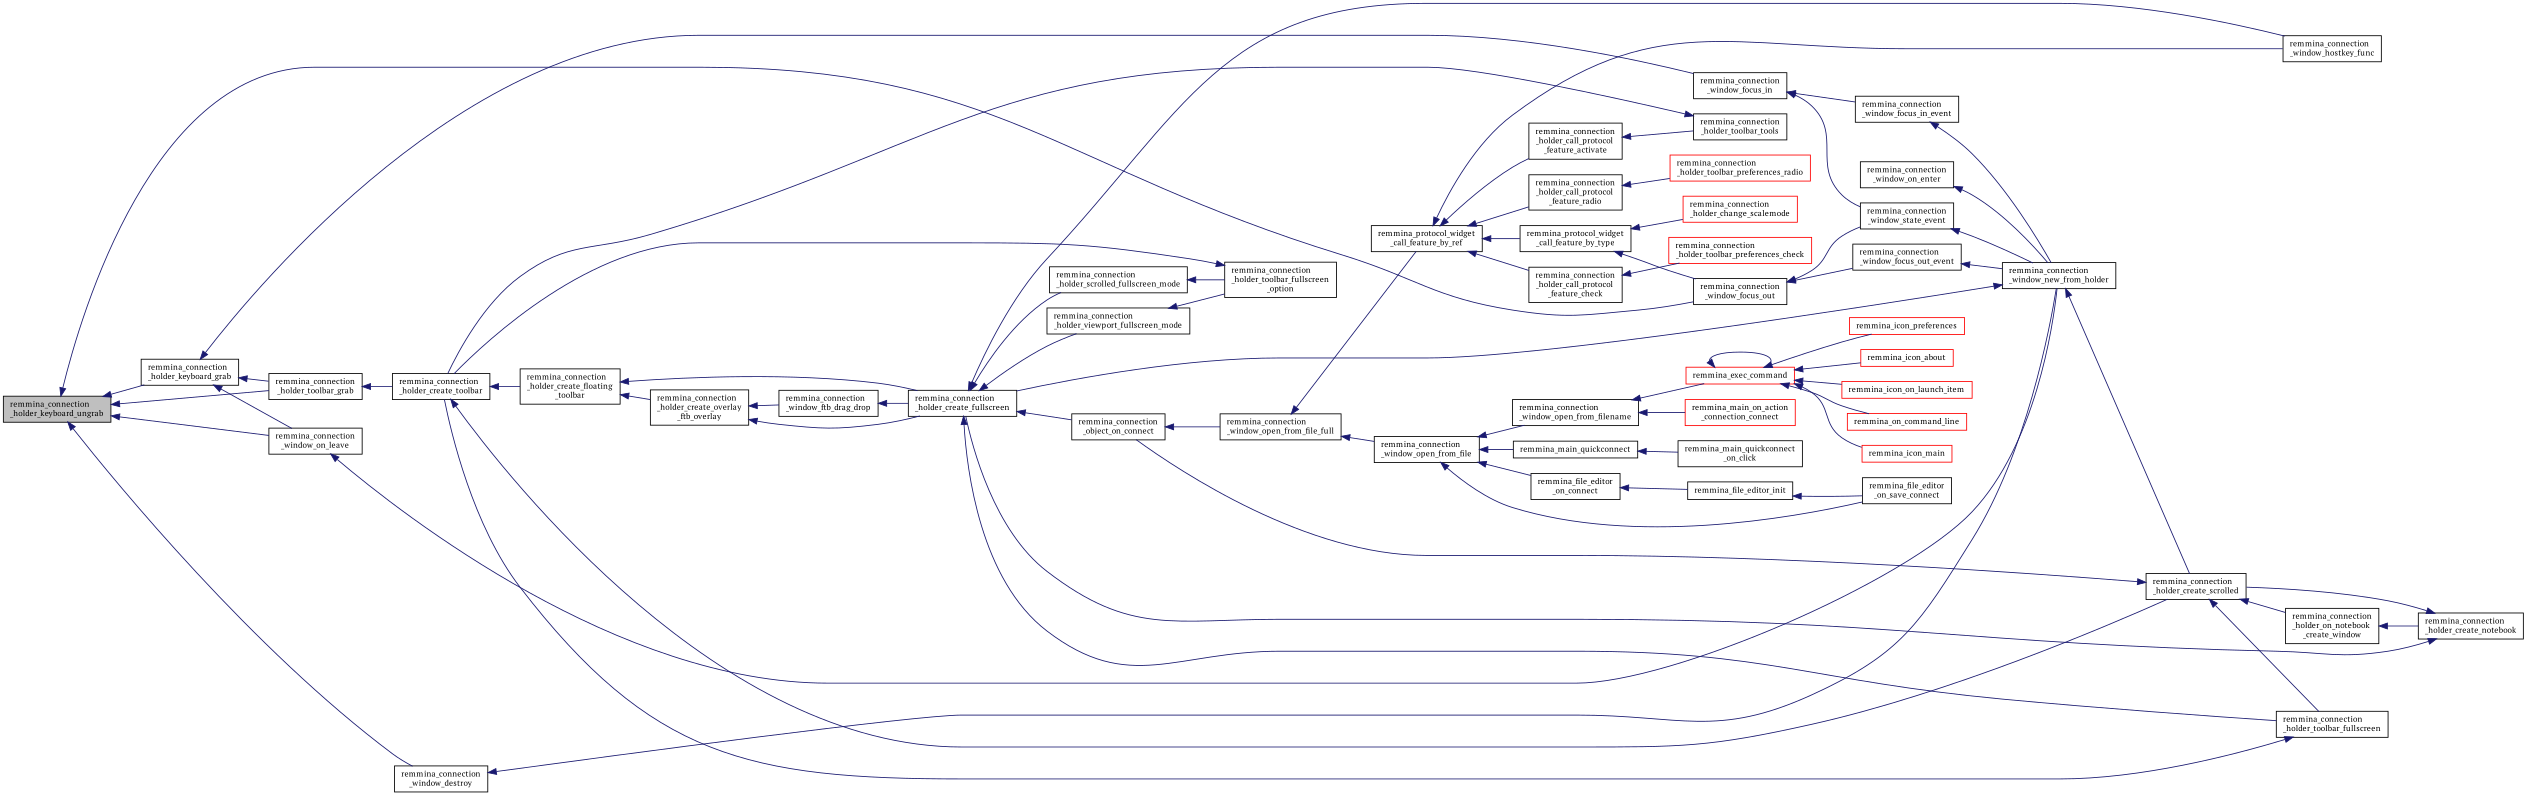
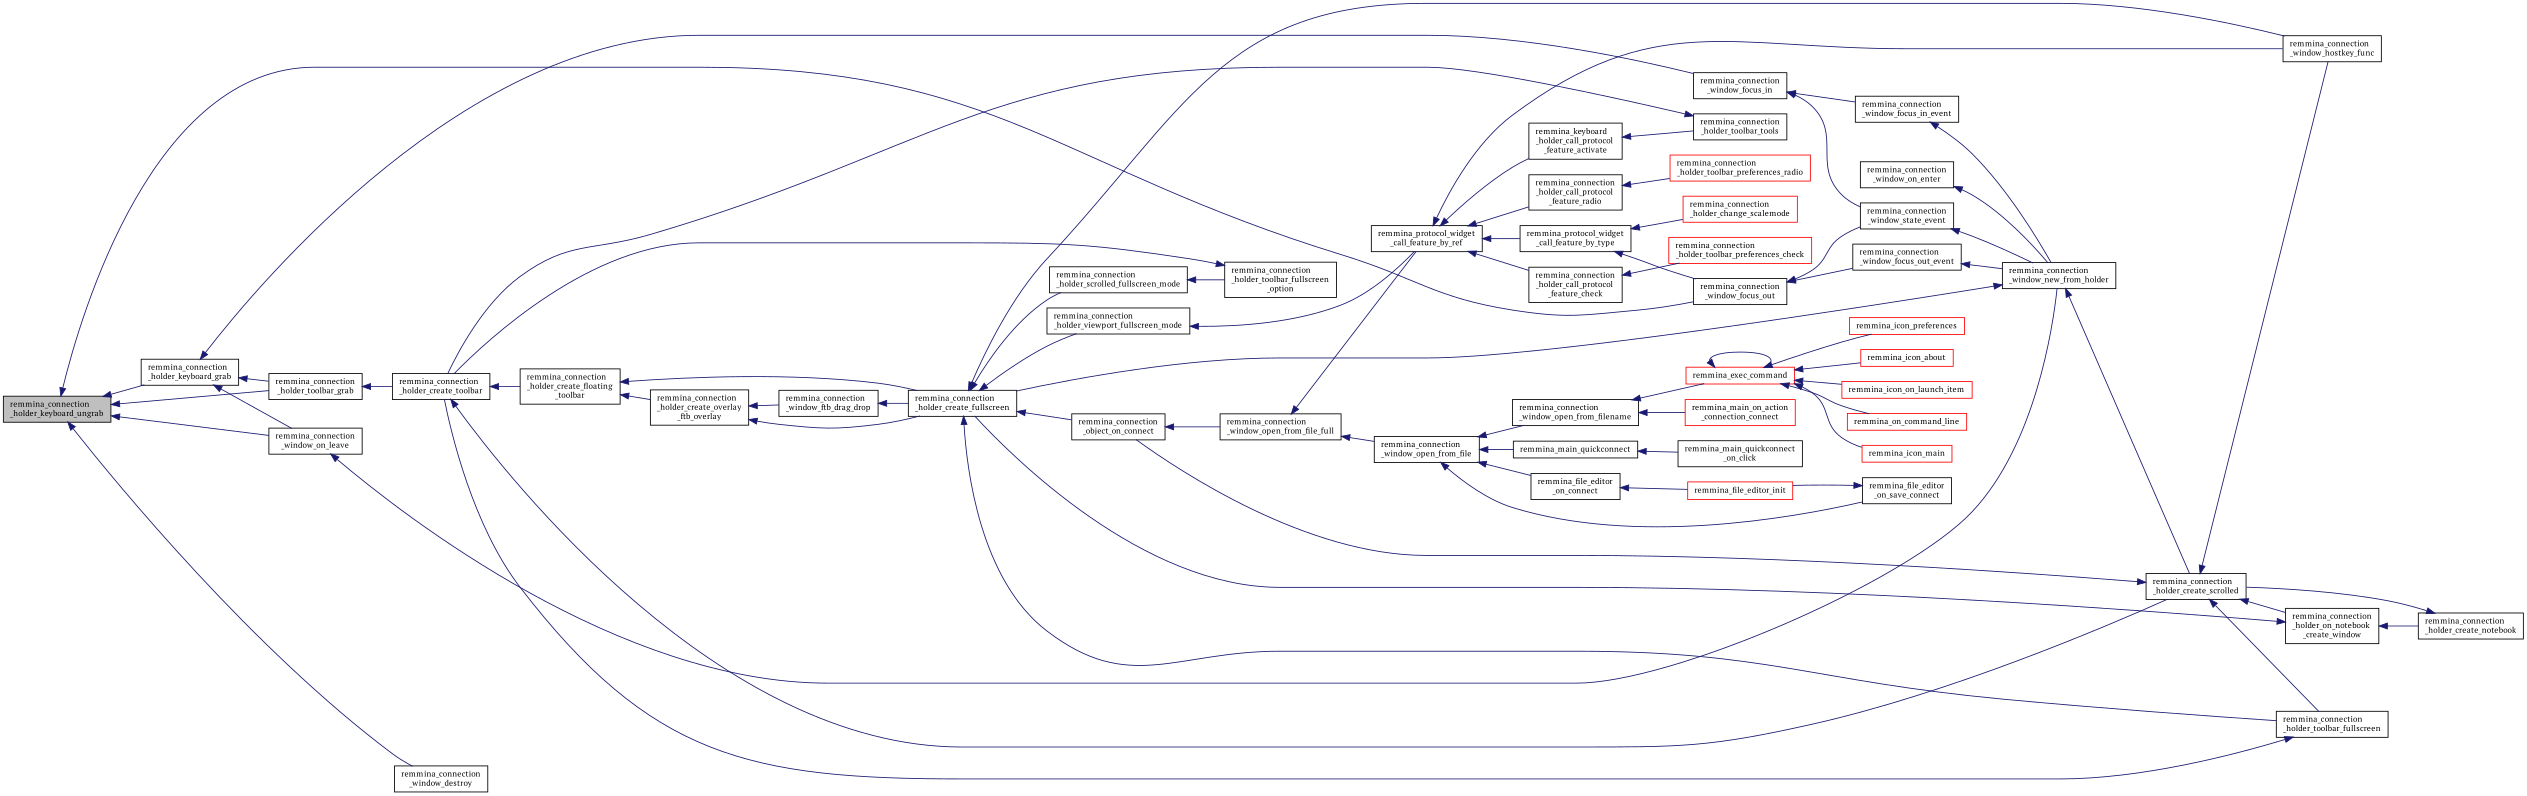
(1576, 141) -> (1576, 141)
(1201, 300) -> (1316, 313)
none -> (2265, 313)
(1740, 491) -> (1740, 491)
(1832, 496) -> (1823, 485)
(1644, 620) -> (1599, 588)
(1402, 715) -> none
